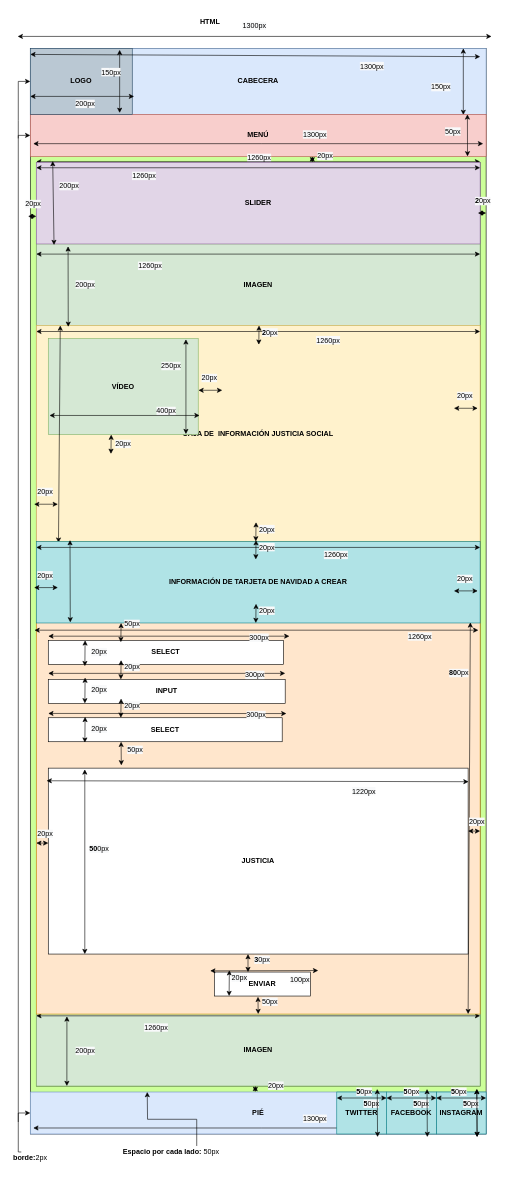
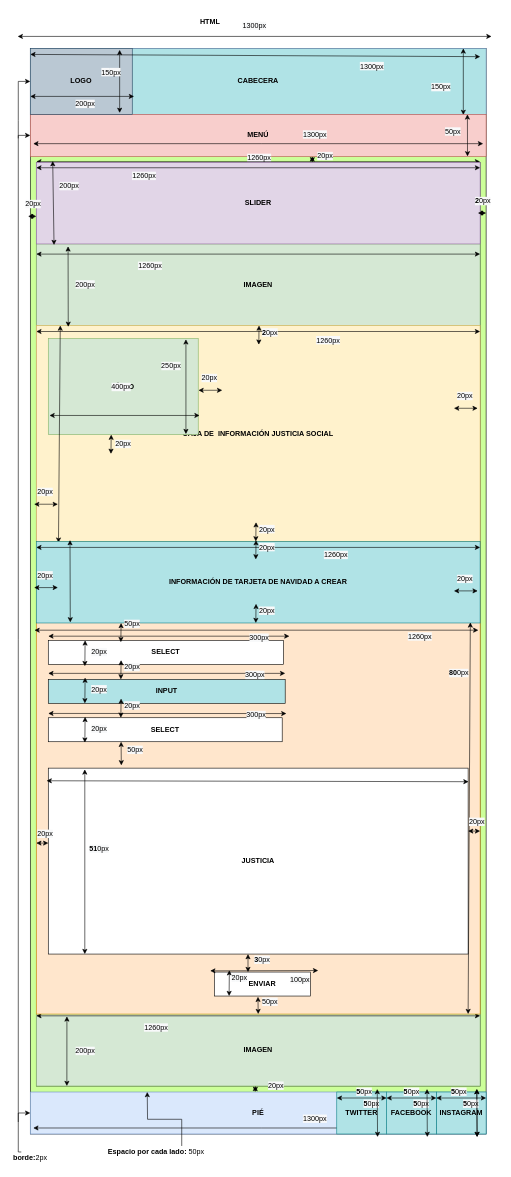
(258, 81) -> (258, 81)
(167, 407) -> (122, 383)
(167, 692) -> (167, 692)
(364, 787) -> none
(99, 849) -> (99, 849)
(171, 1152) -> (156, 1152)
